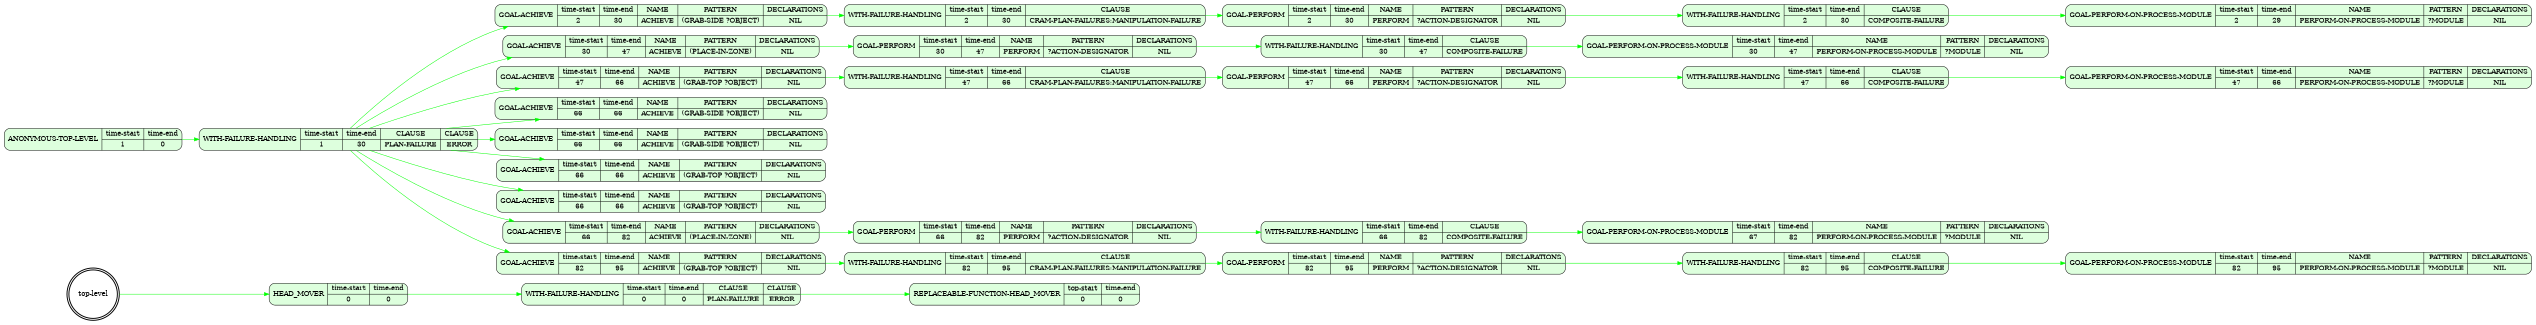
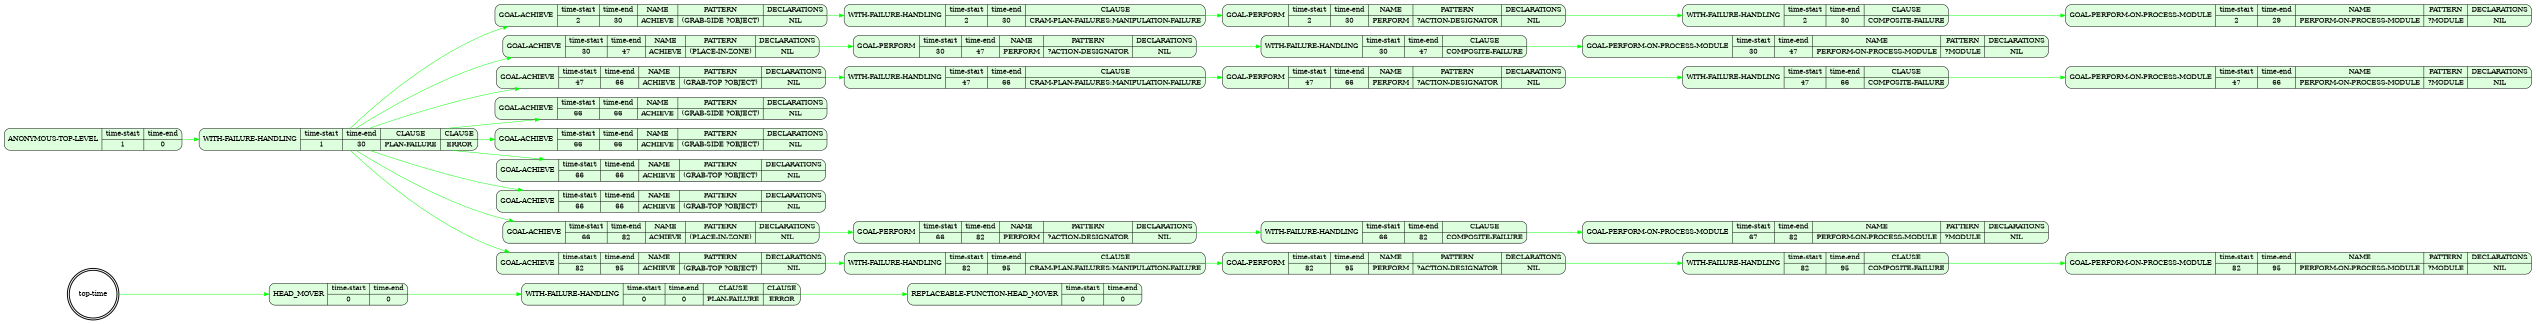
(1083, 288) -> (1083, 288)
(93, 294) -> (93, 294)
